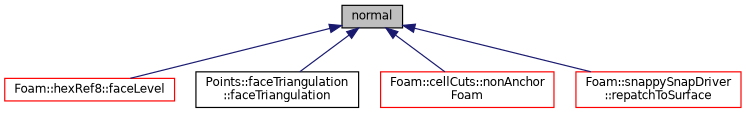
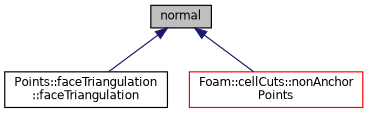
(90, 90) -> none
(467, 90) -> (276, 90)
(658, 90) -> none
